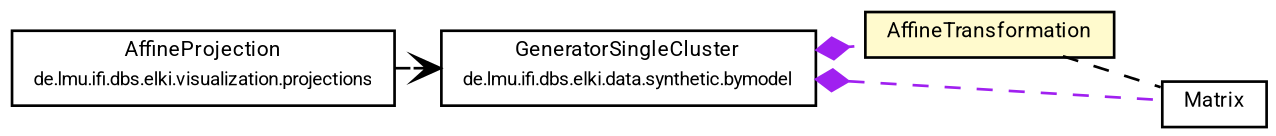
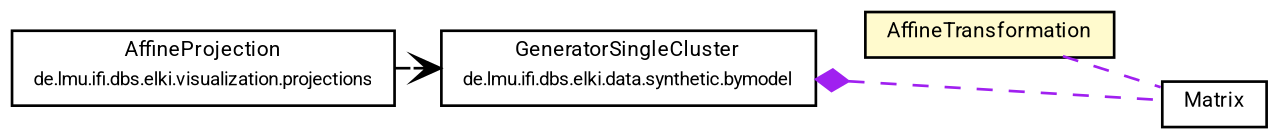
(856, 46) -> none
(1112, 72) -> (1112, 72)
